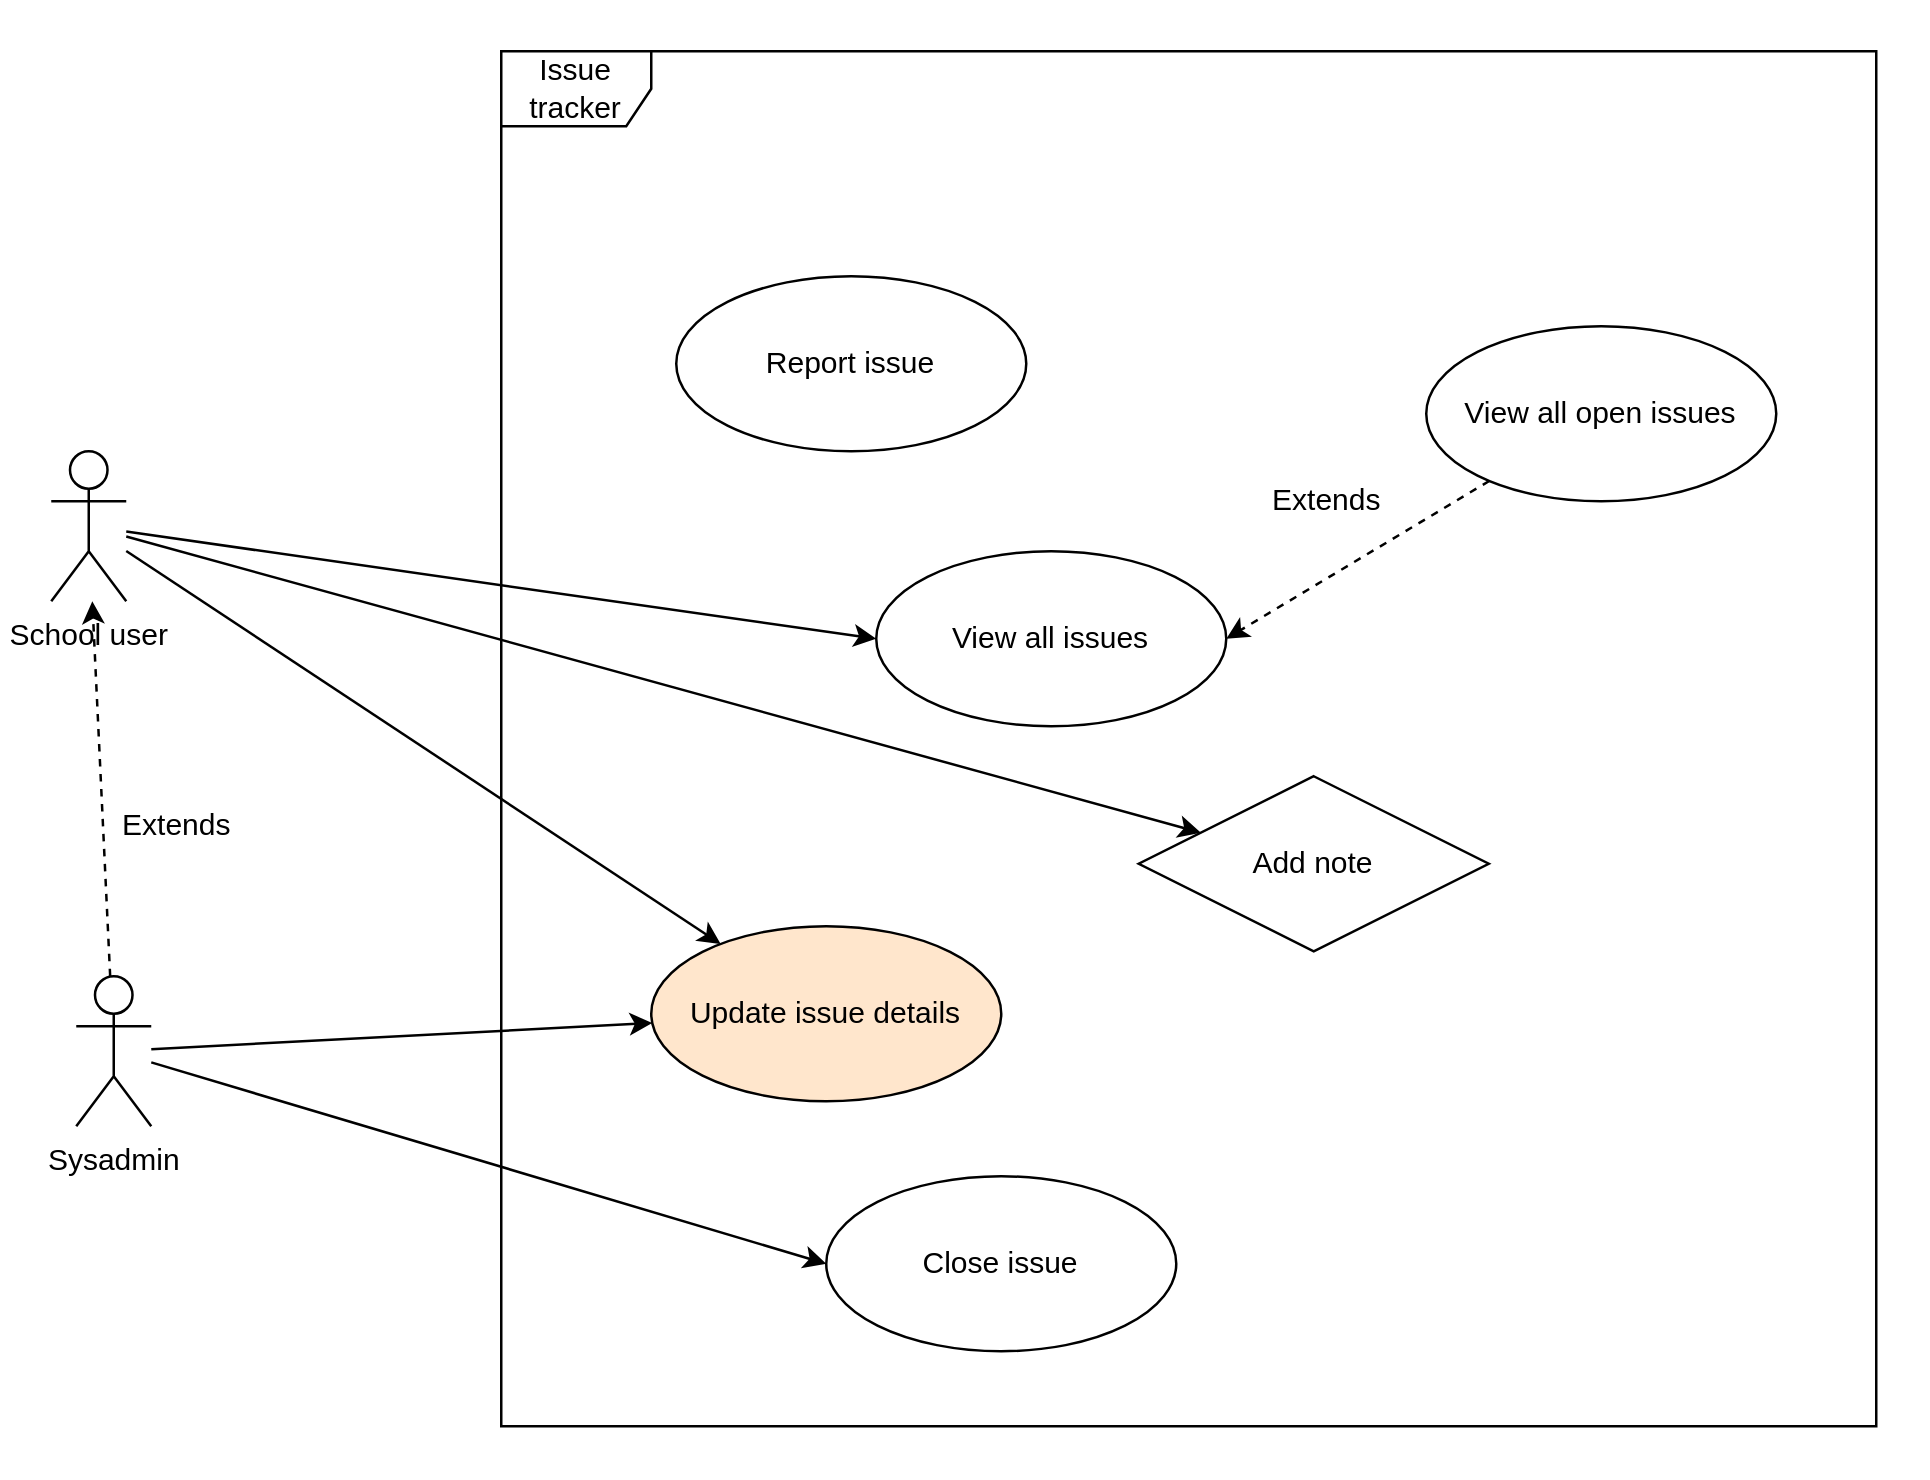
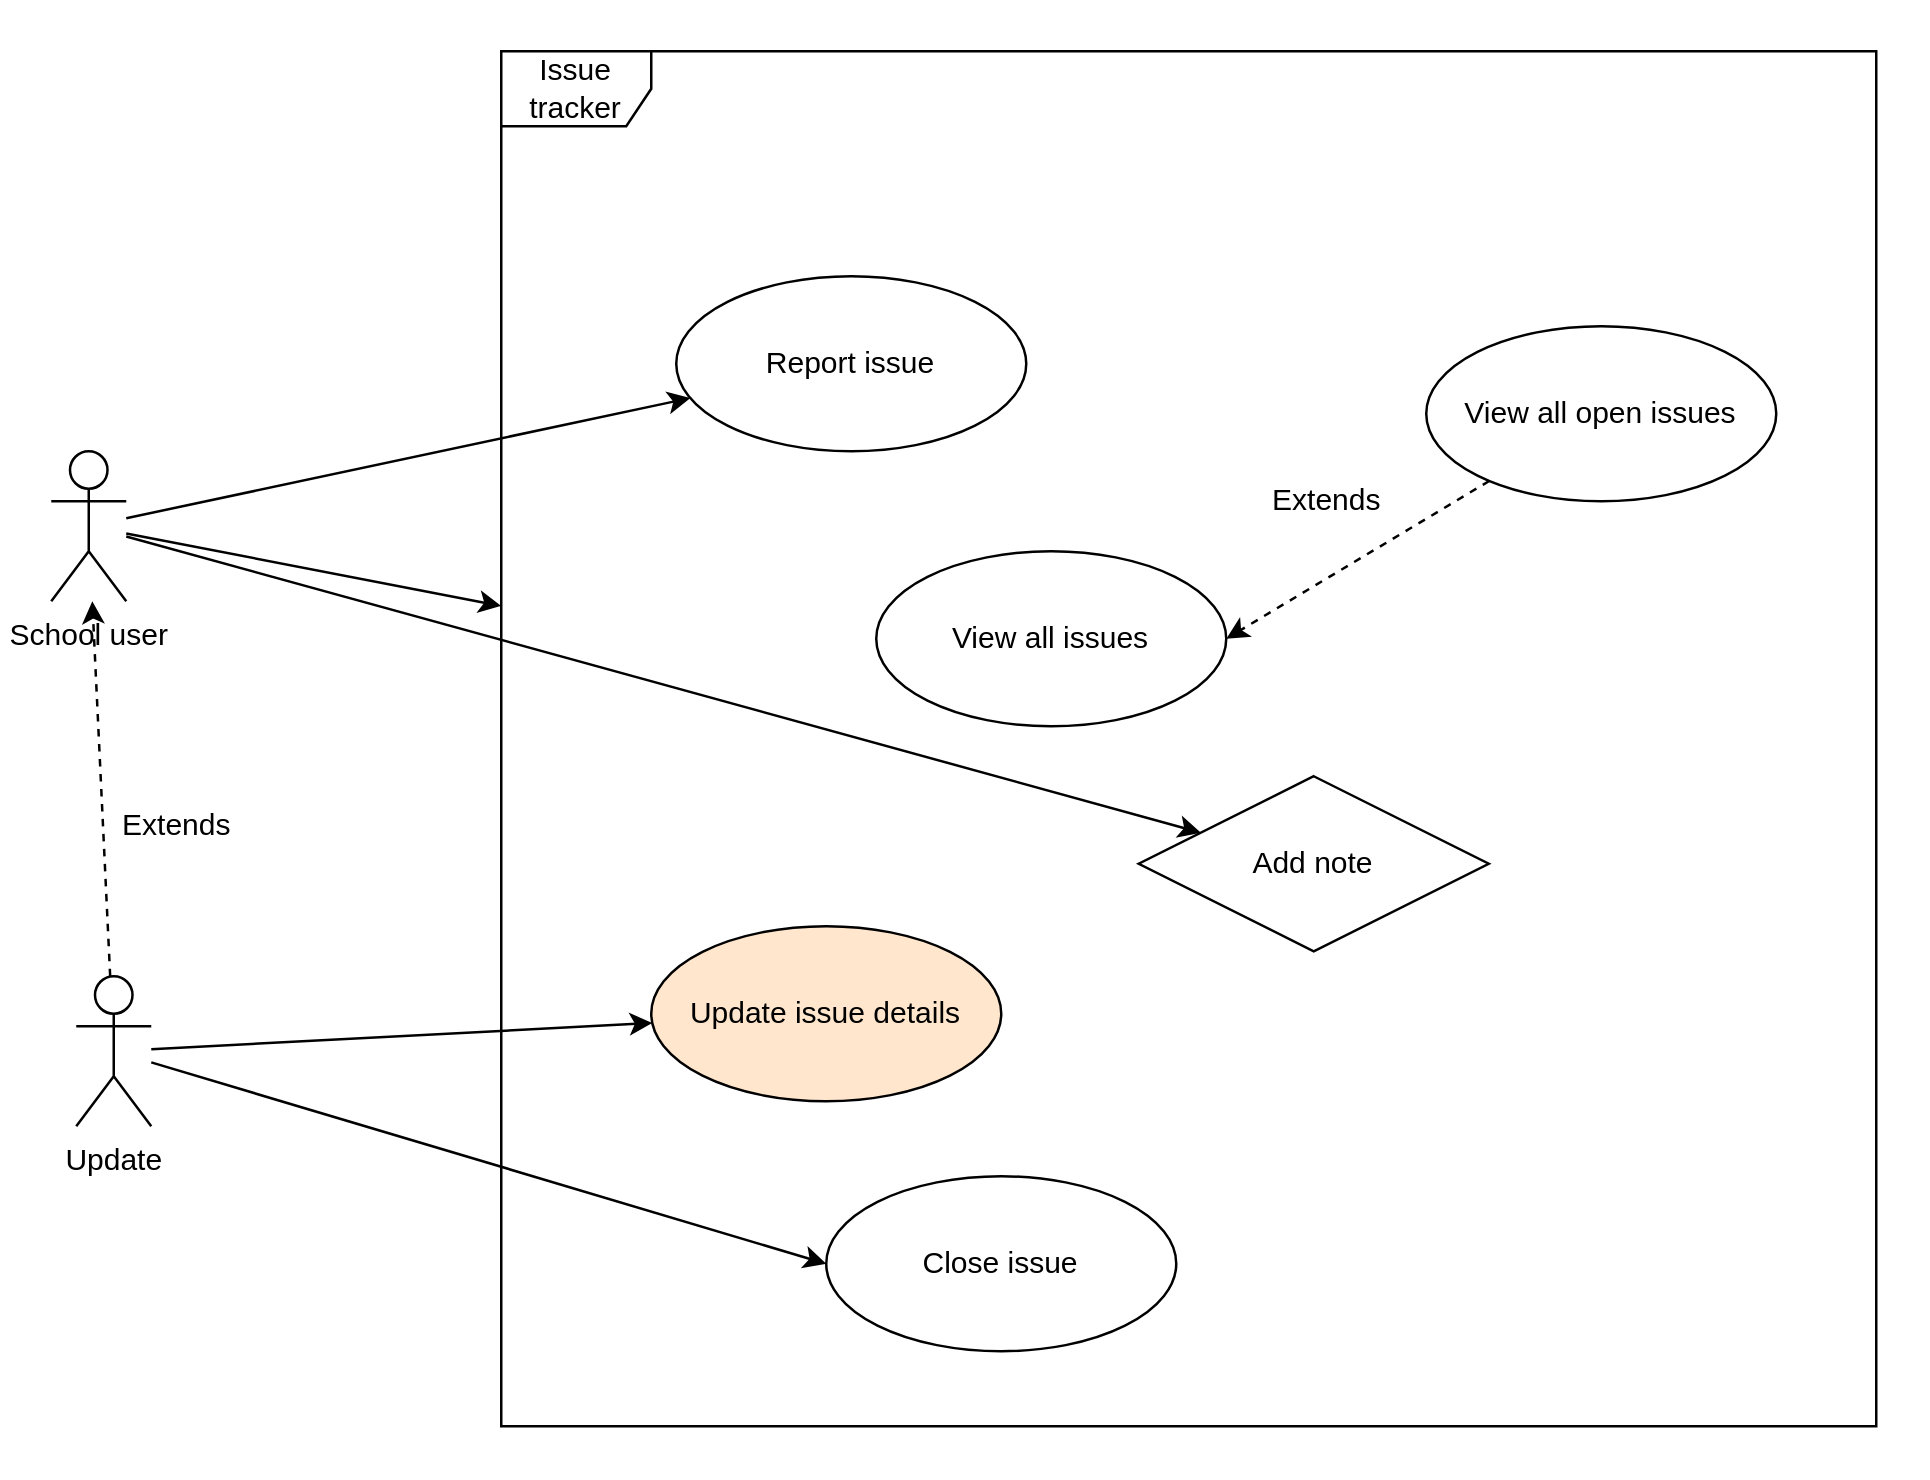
(311, 558) -> (310, 569)
(311, 673) -> (311, 479)
(115, 1162) -> (115, 1162)
